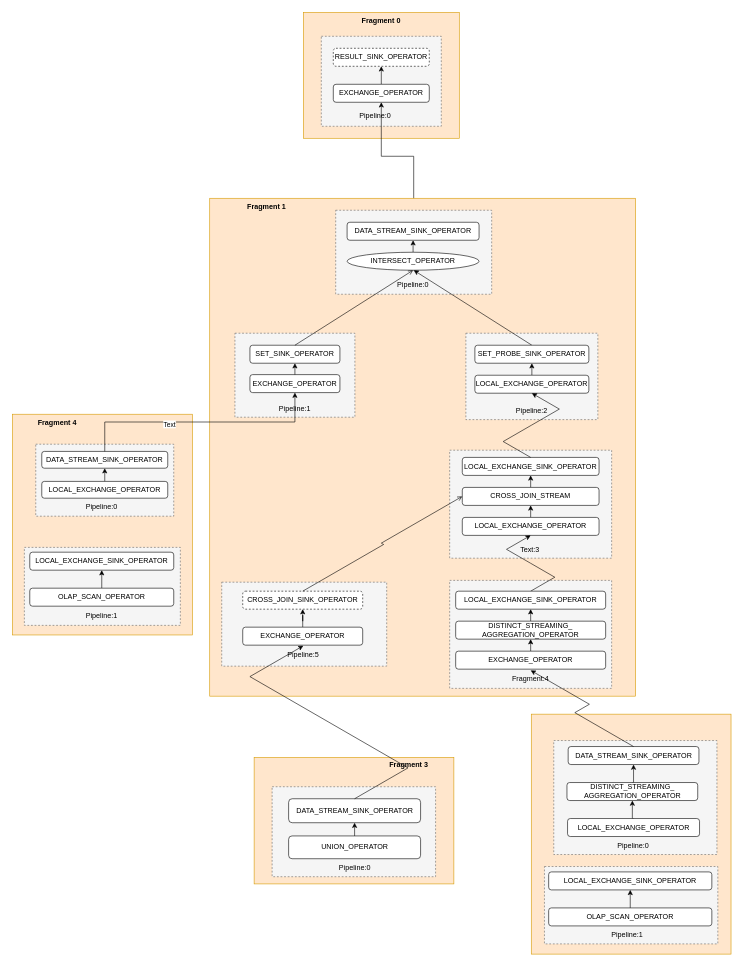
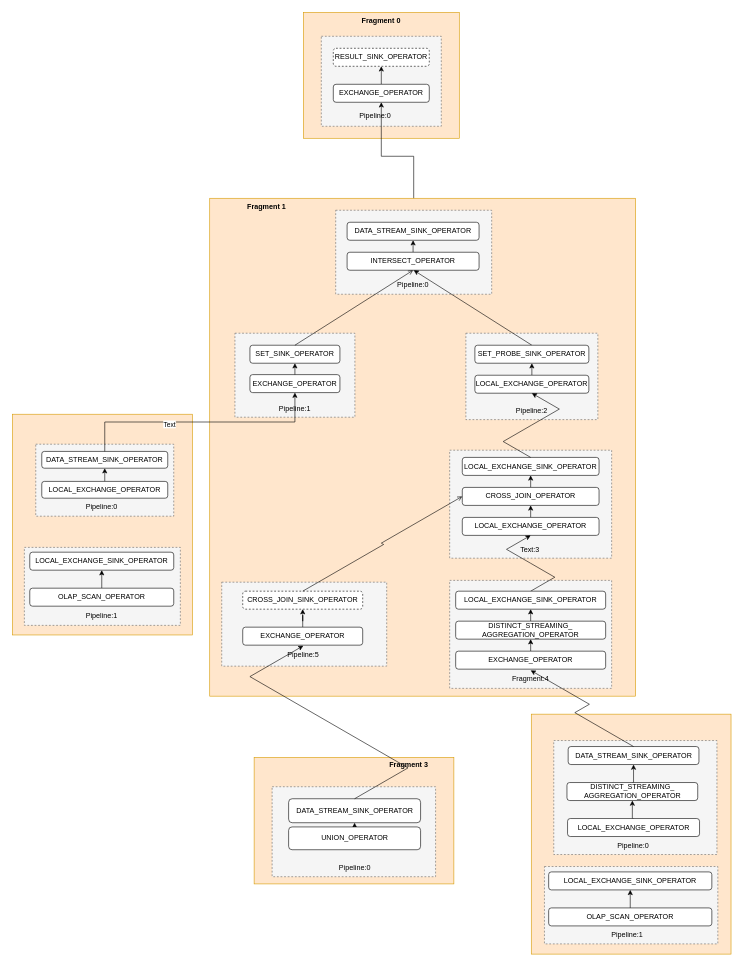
(413, 261) -> (413, 261)
(57, 423) -> none
(531, 497) -> (531, 497)
(355, 848) -> (355, 839)
